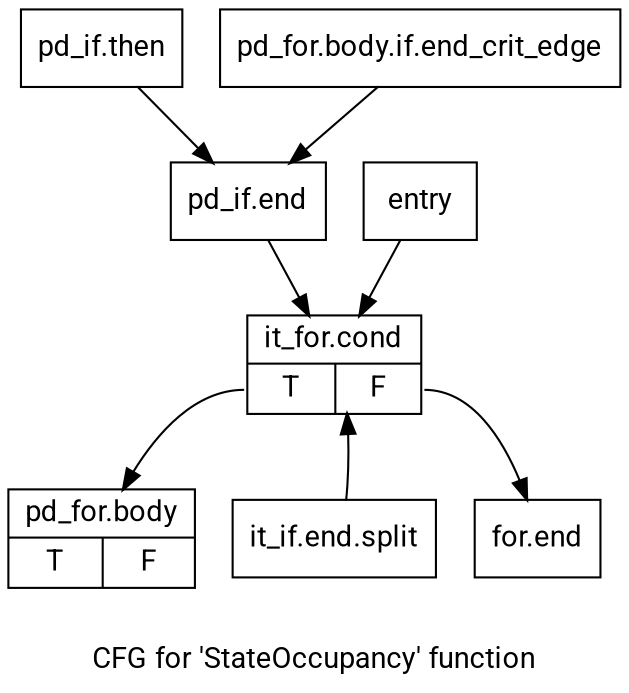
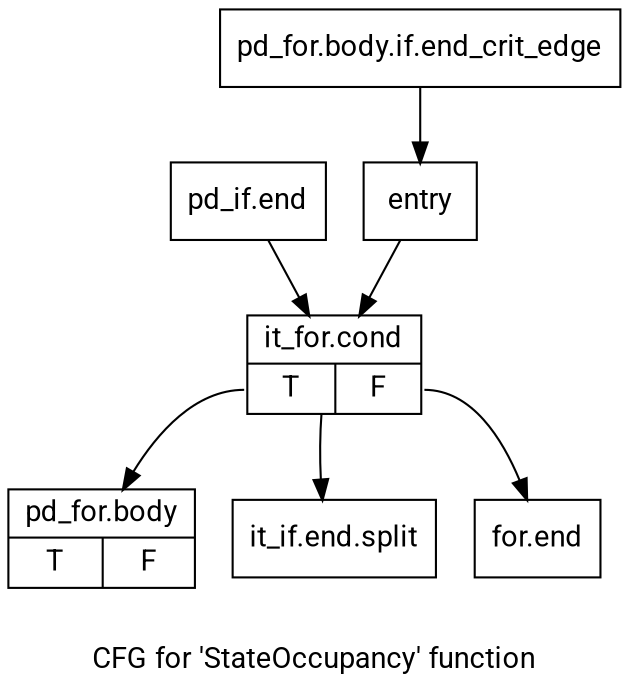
(102, 48) -> none
(342, 118) -> (420, 114)
(348, 467) -> (320, 446)
